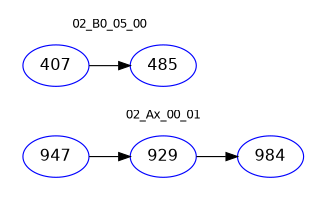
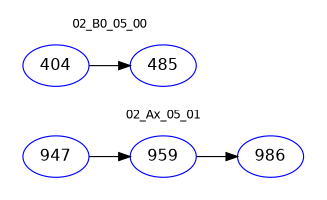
(56, 66) -> (56, 66)
(163, 116) -> (163, 116)
(163, 157) -> (163, 157)
(271, 157) -> (271, 157)
